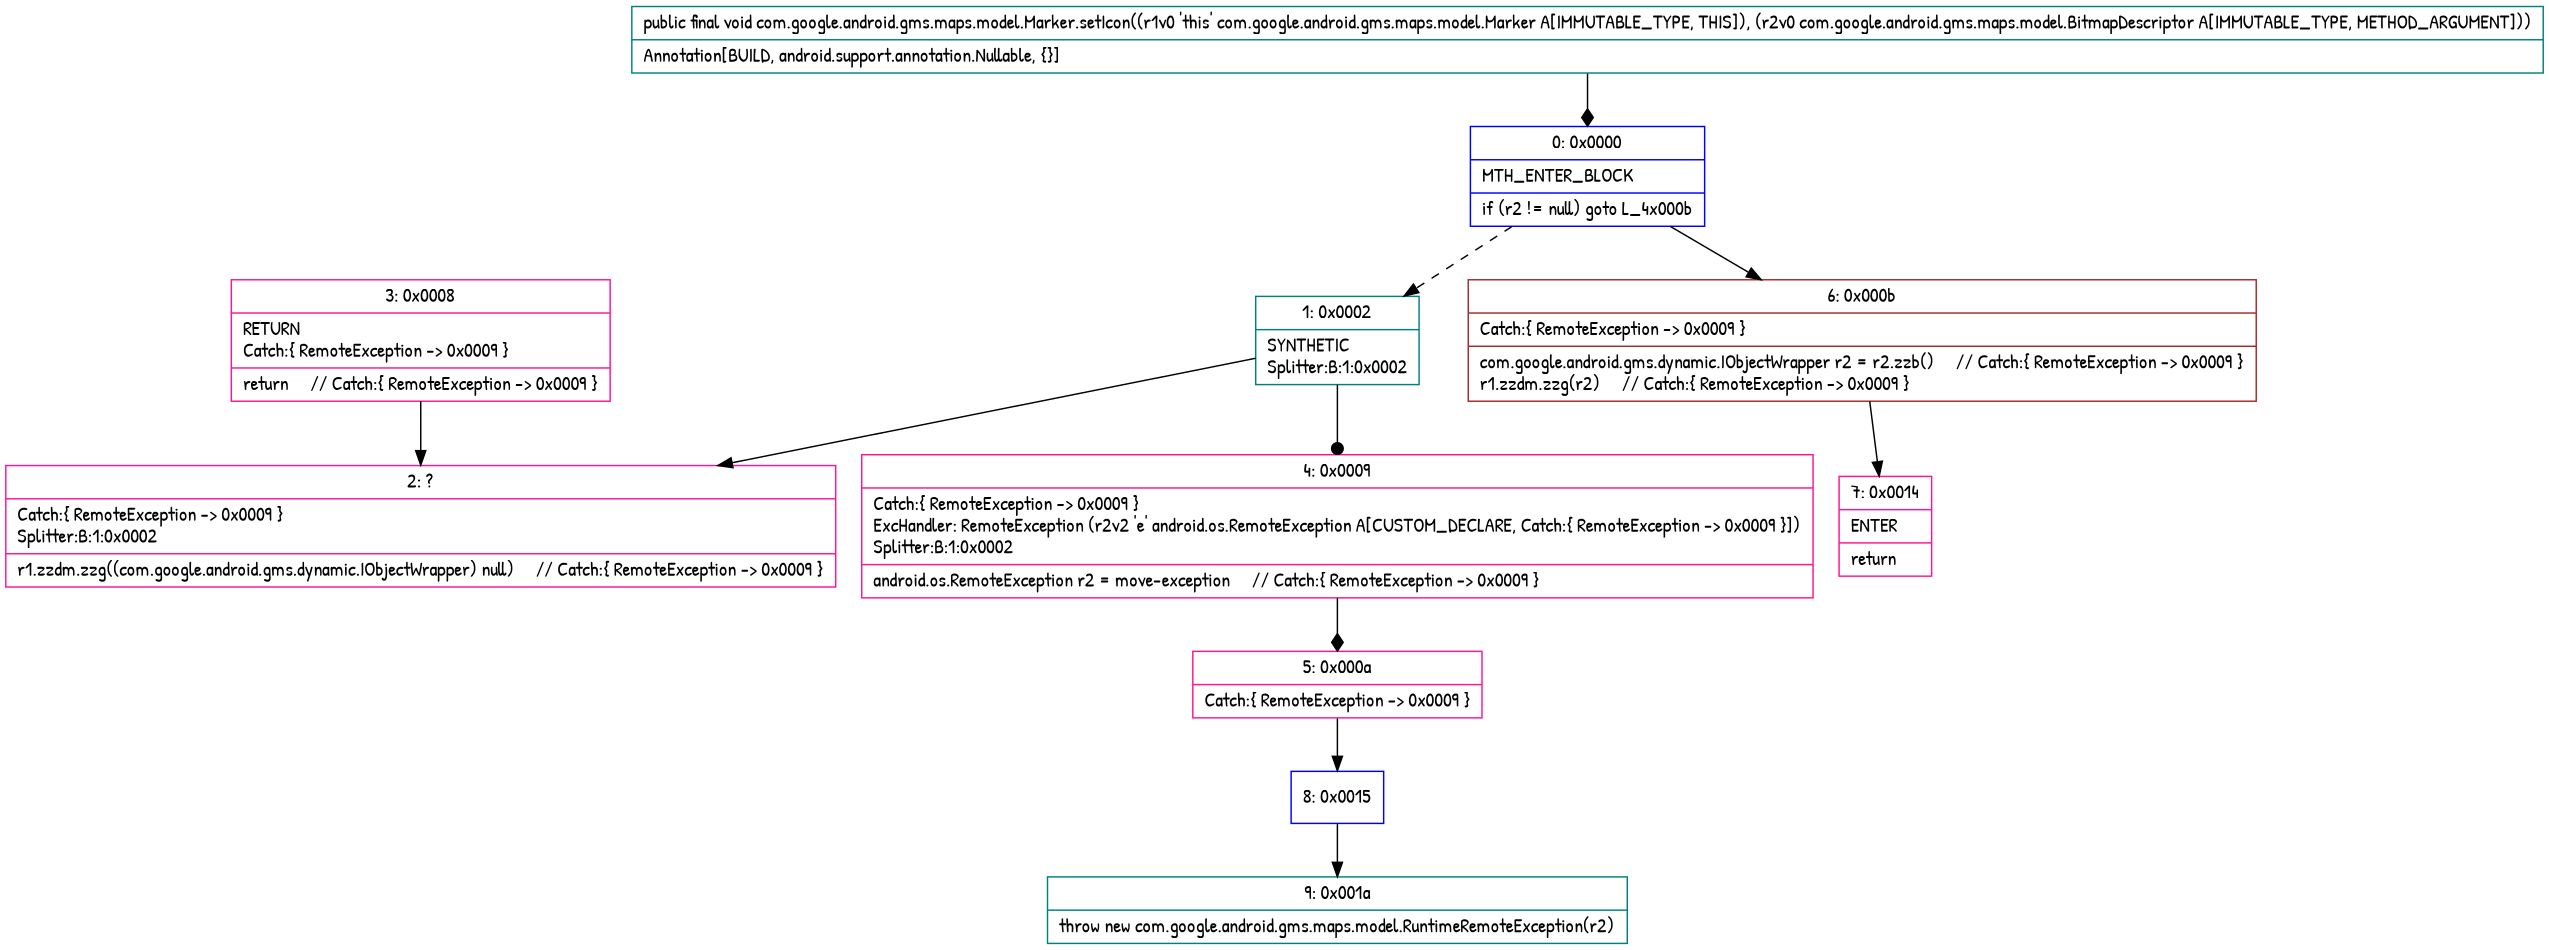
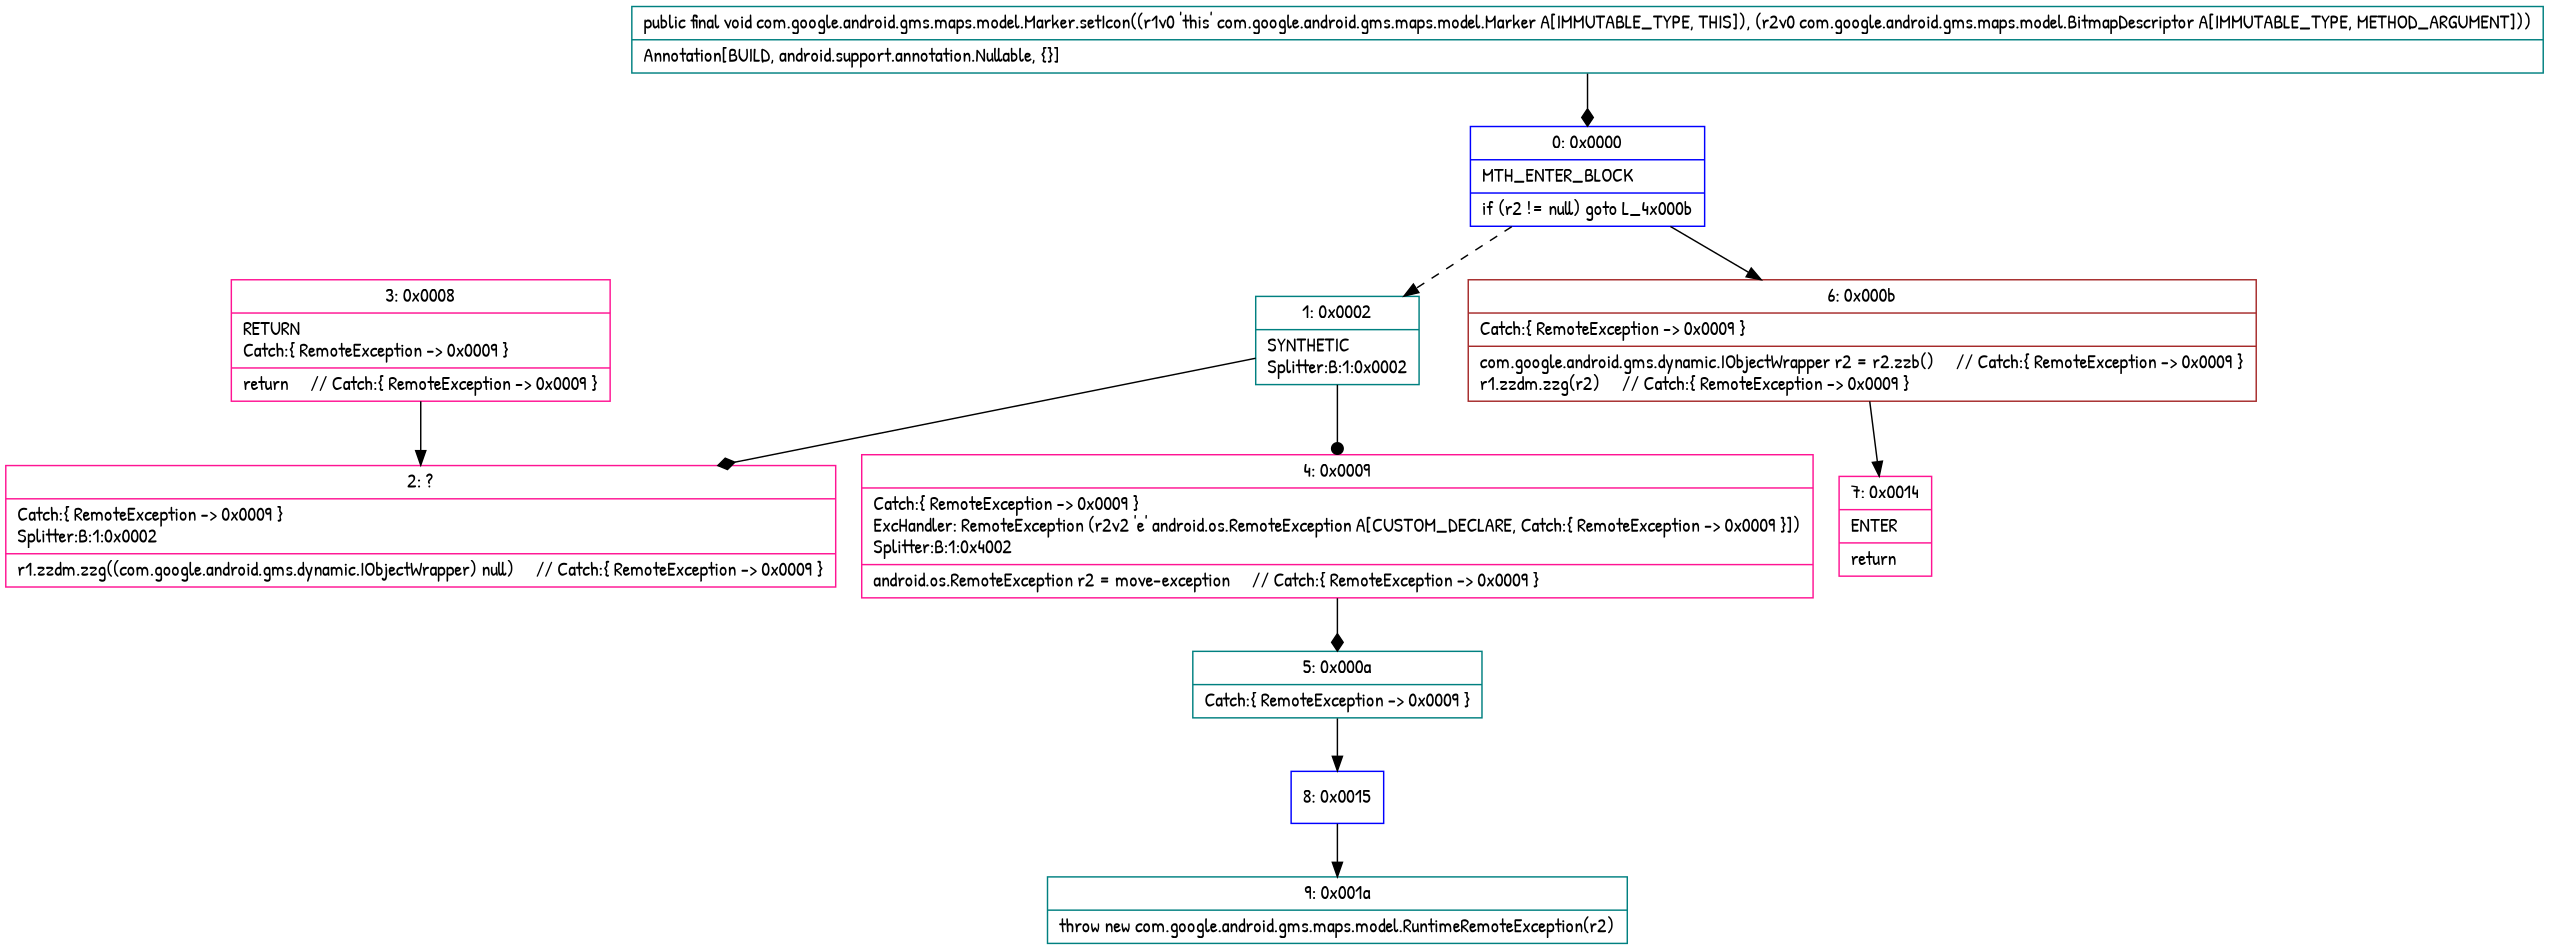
(994, 410) -> (995, 410)
(943, 547) -> (943, 547)
(1337, 685) -> (1337, 685)
